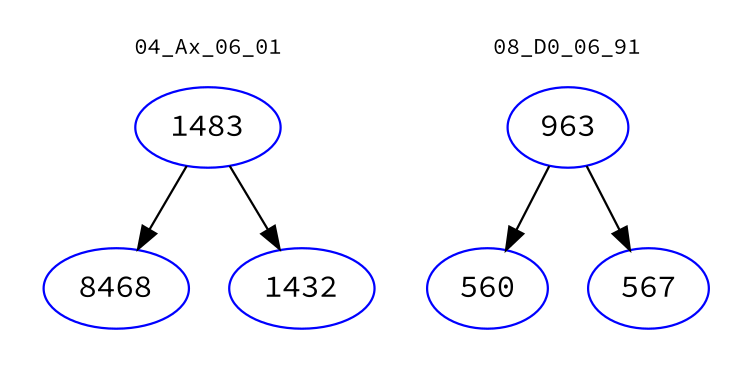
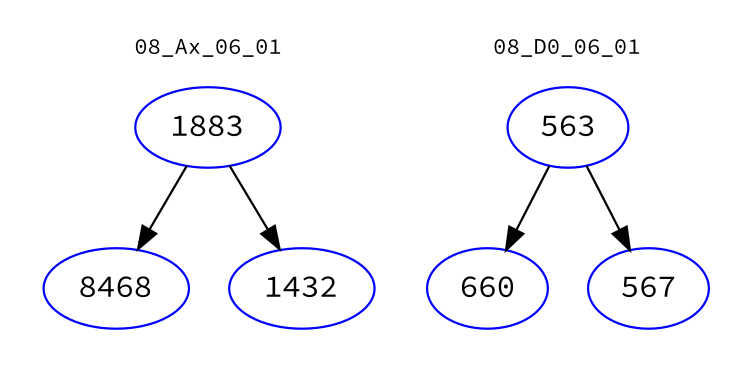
(209, 48) -> (209, 48)
(568, 48) -> (568, 48)
(208, 127) -> (208, 127)
(568, 127) -> (568, 127)
(487, 288) -> (487, 288)
